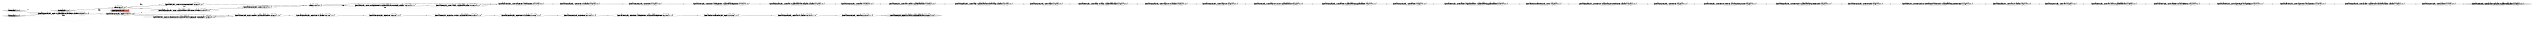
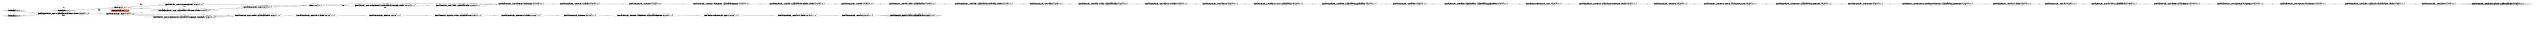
(38, 11) -> (65, 8)
